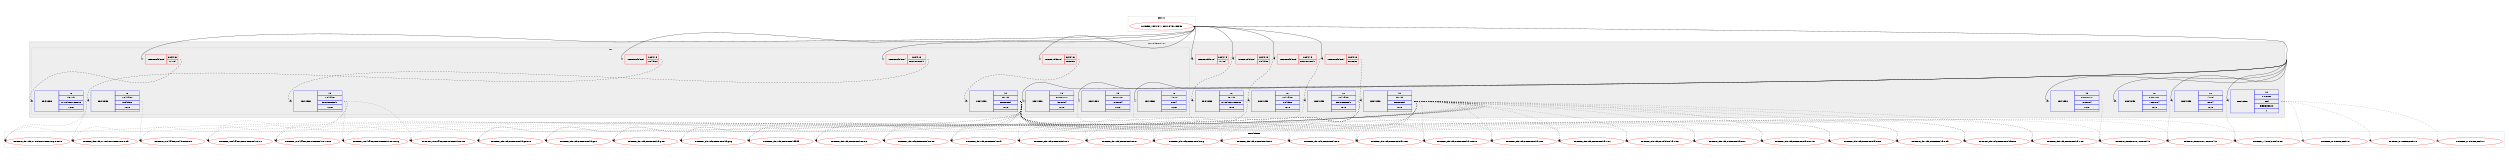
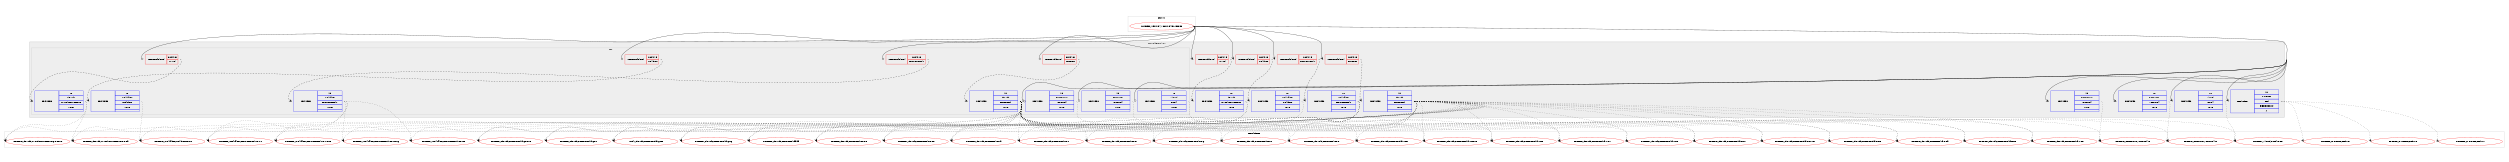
(443, 142) -> (443, 142)
(646, 142) -> (646, 142)
(1660, 142) -> (1660, 142)
